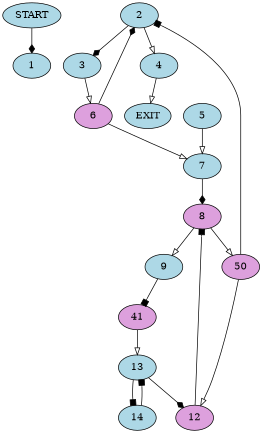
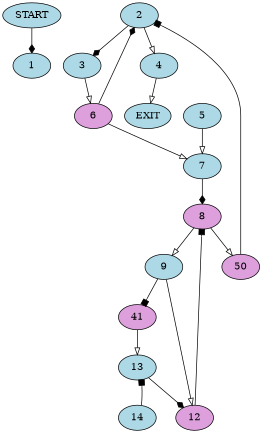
(224, 340) -> (179, 339)
(133, 389) -> none
